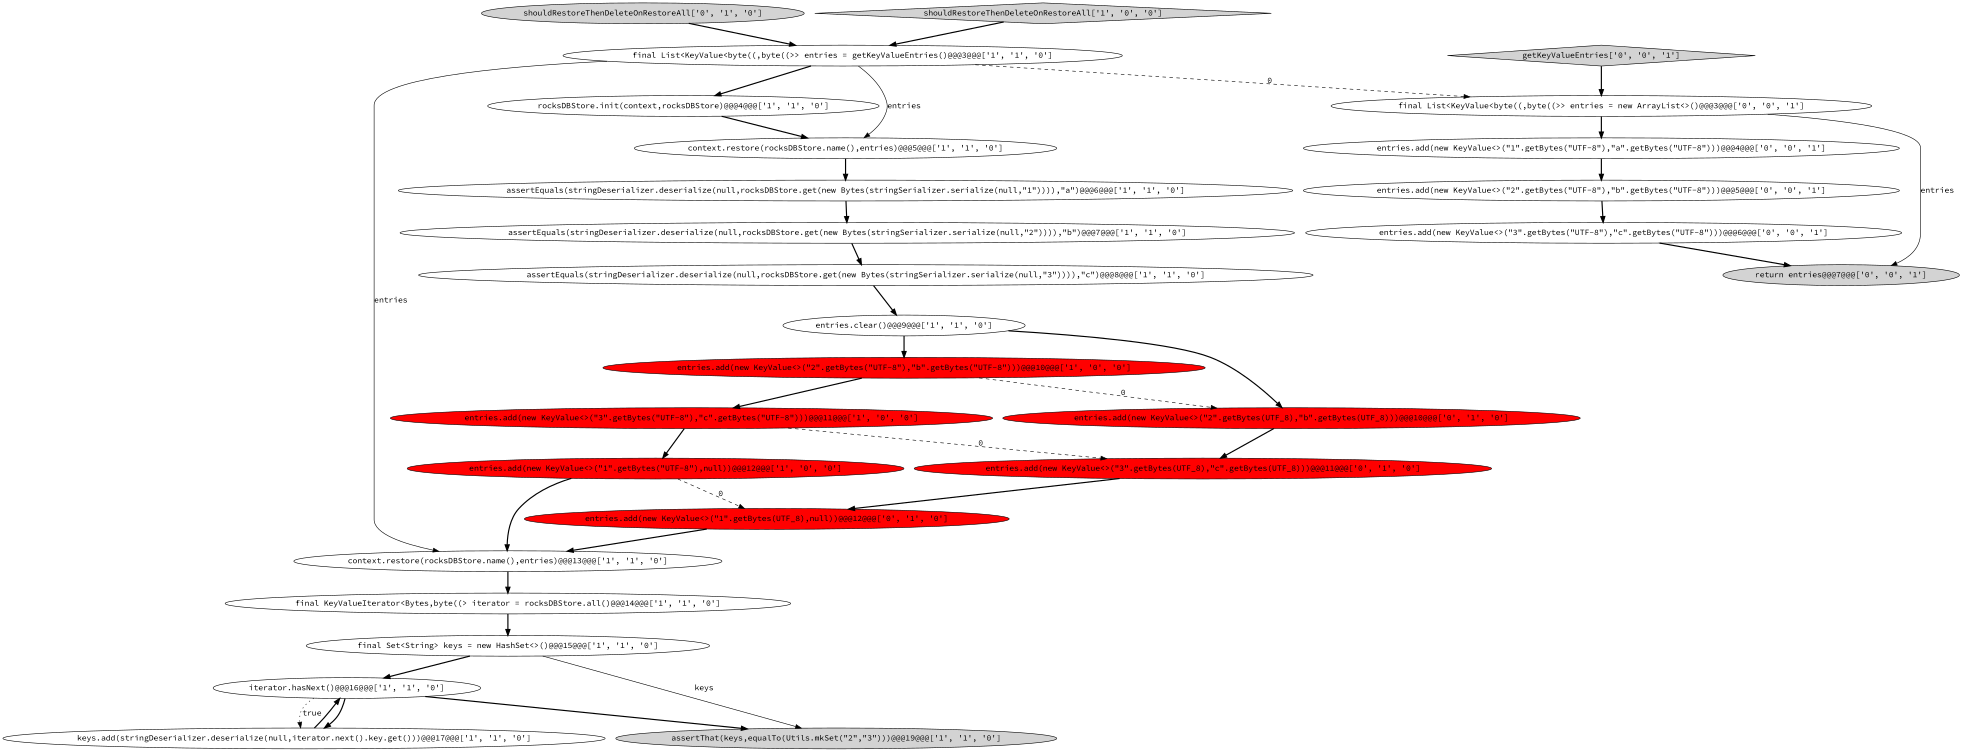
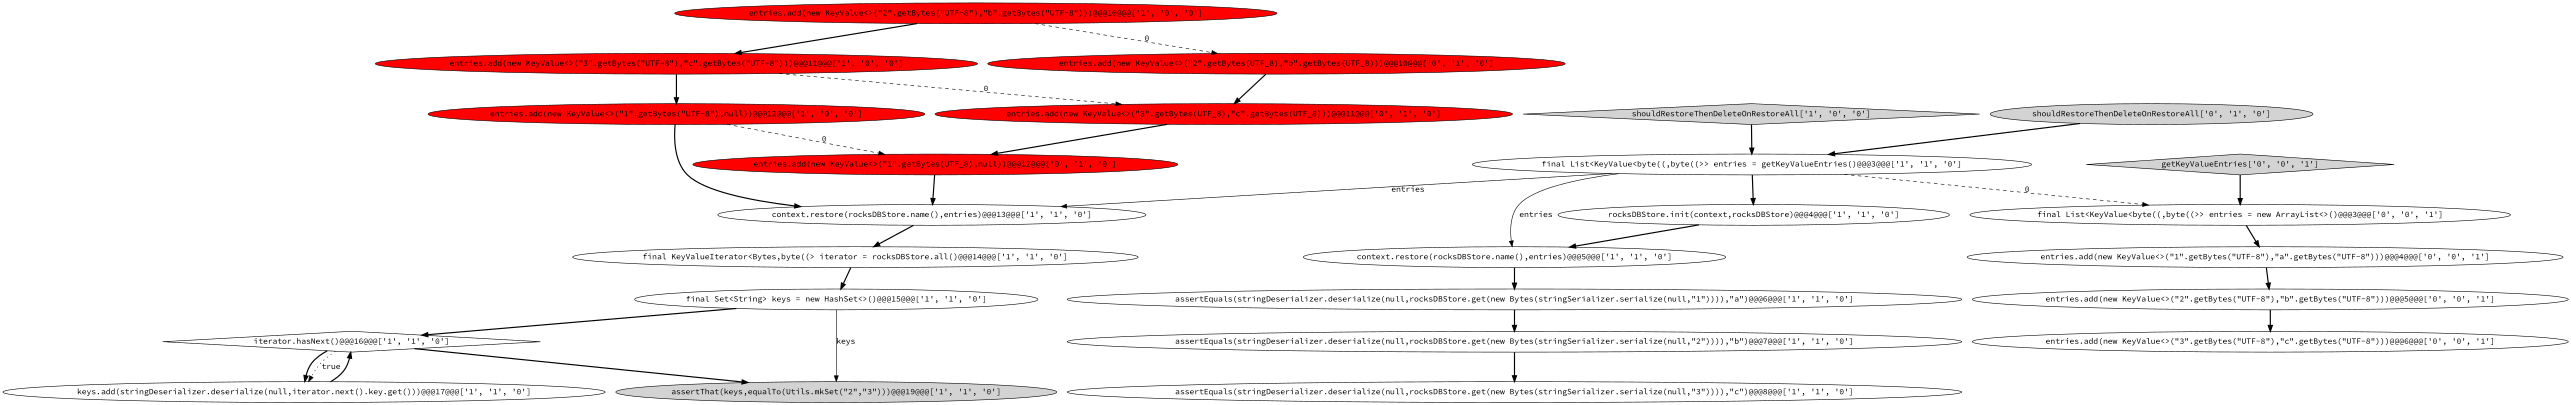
(1841, 275) -> none
(904, 325) -> none
(347, 688) -> (352, 342)
